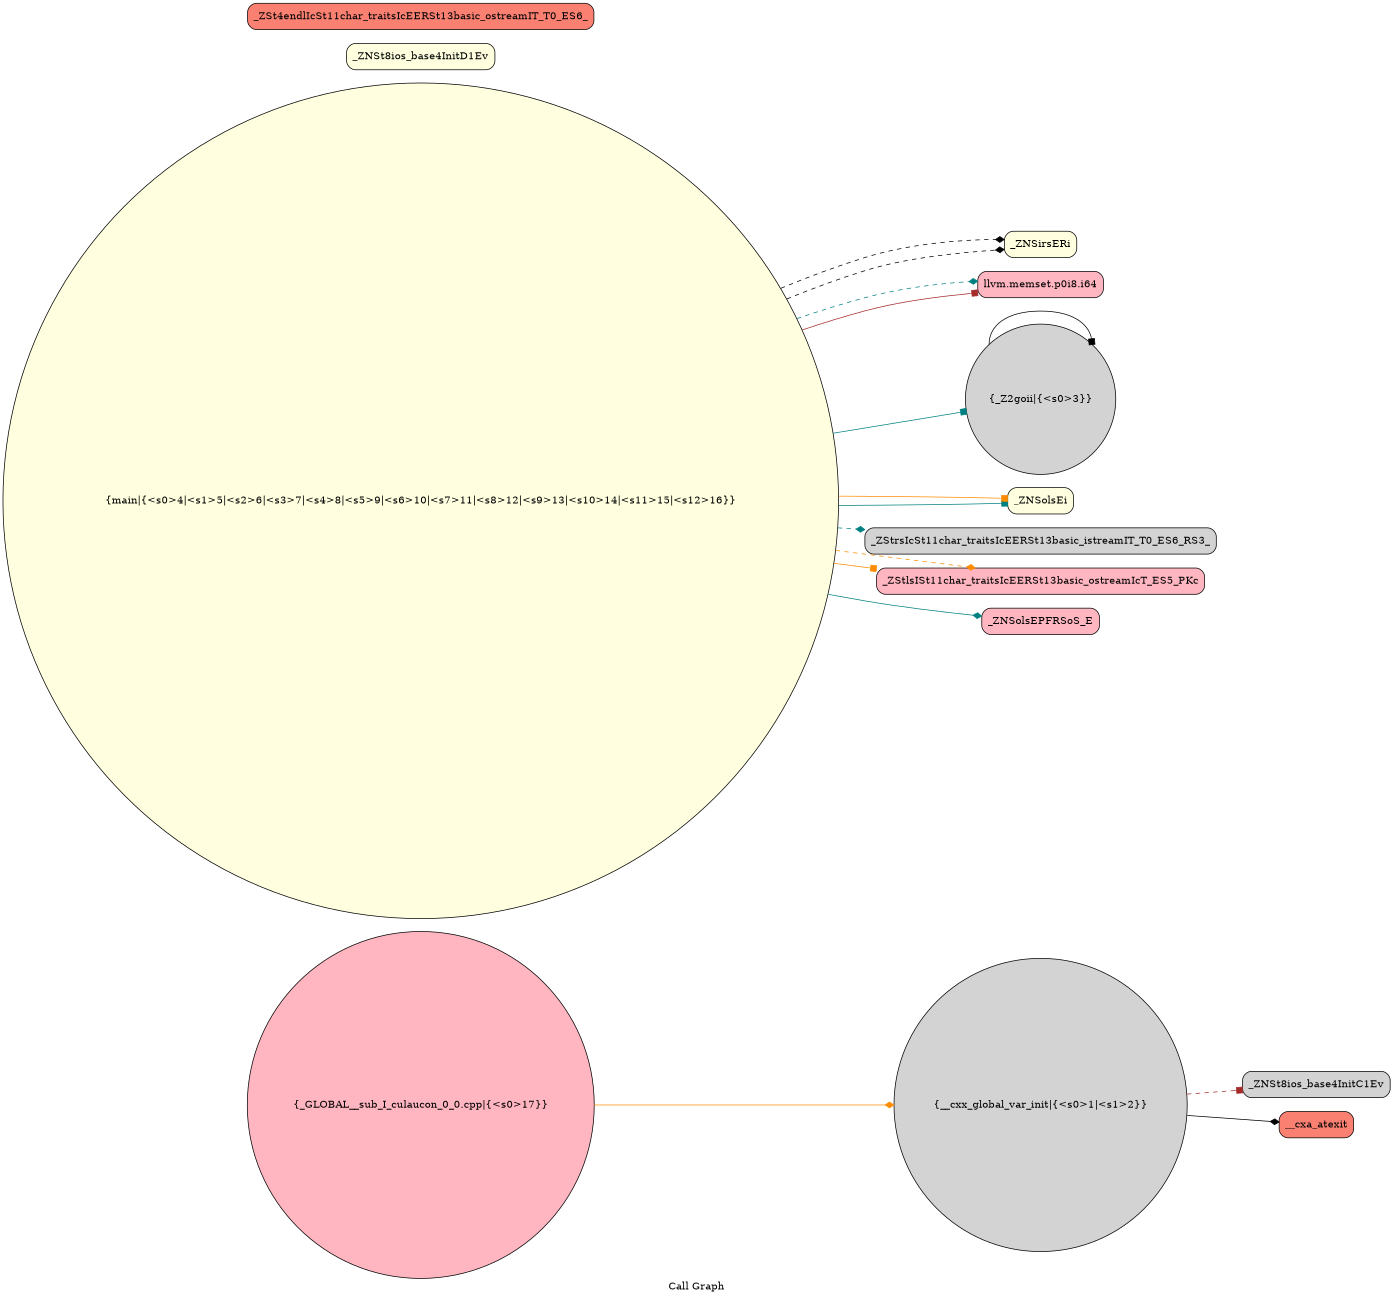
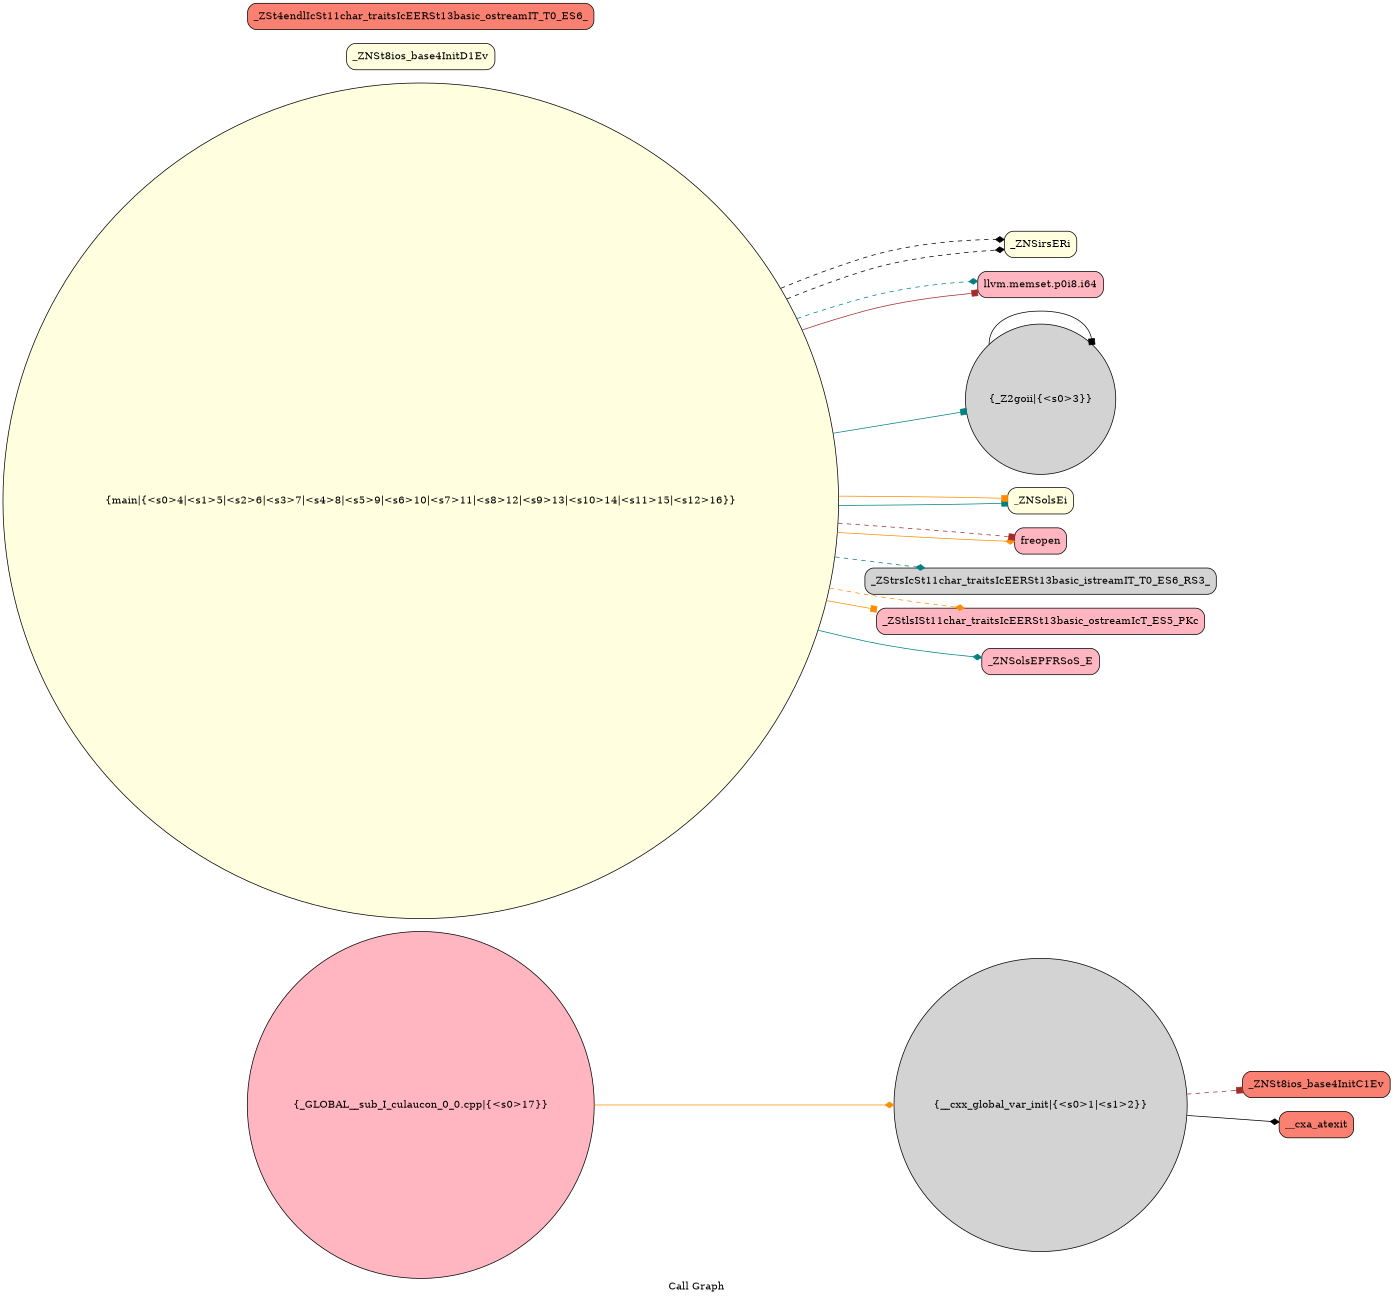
none -> (1041, 541)
(1316, 1084) -> (1316, 1084)
